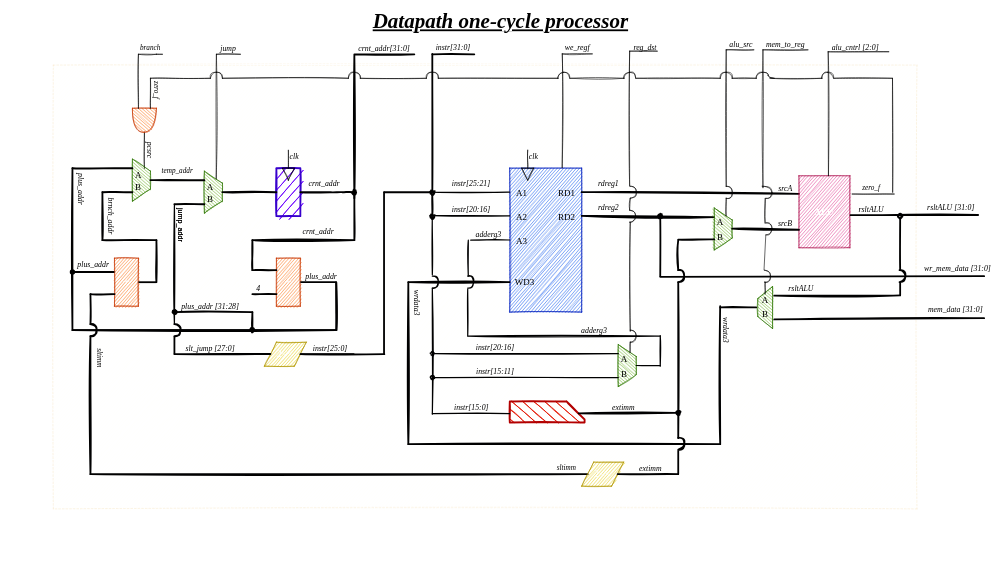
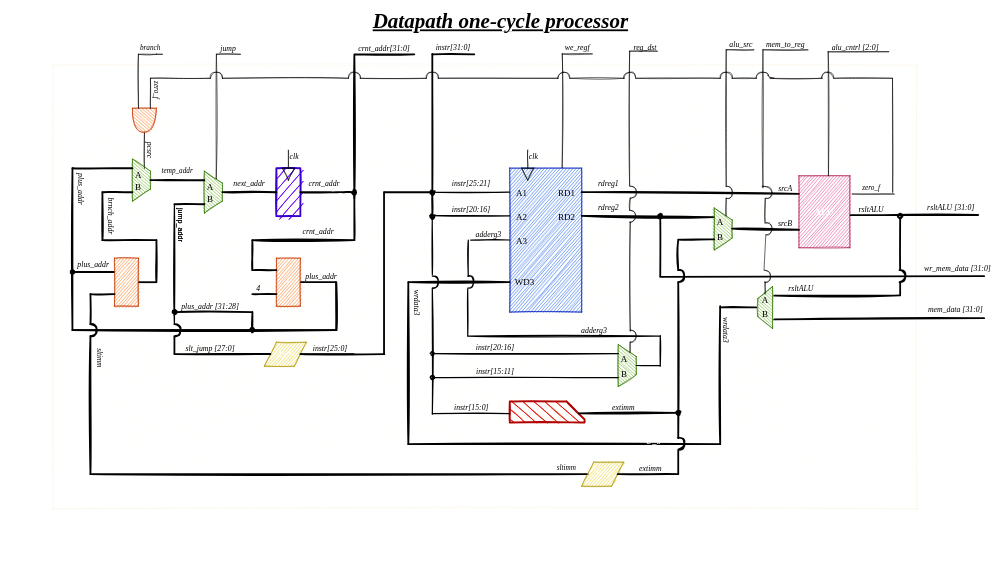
none -> (249, 183)
(600, 492) -> (654, 441)
